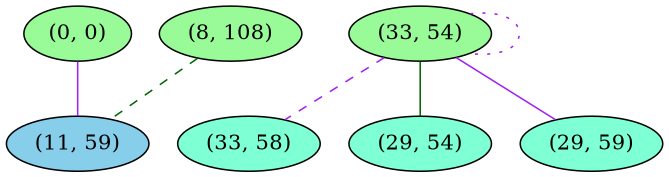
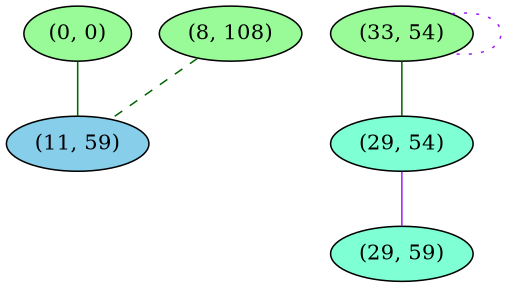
(78, 89) -> (78, 89)
(506, 89) -> (402, 199)
(249, 144) -> none
